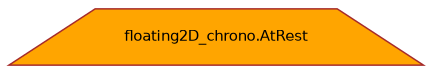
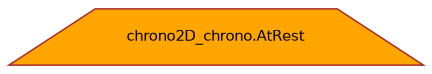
(216, 37) -> (216, 37)
